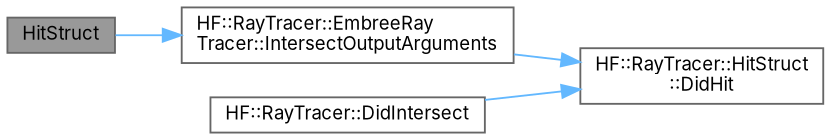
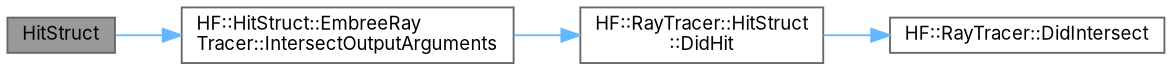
(348, 35) -> (348, 35)
(523, 96) -> (847, 35)
